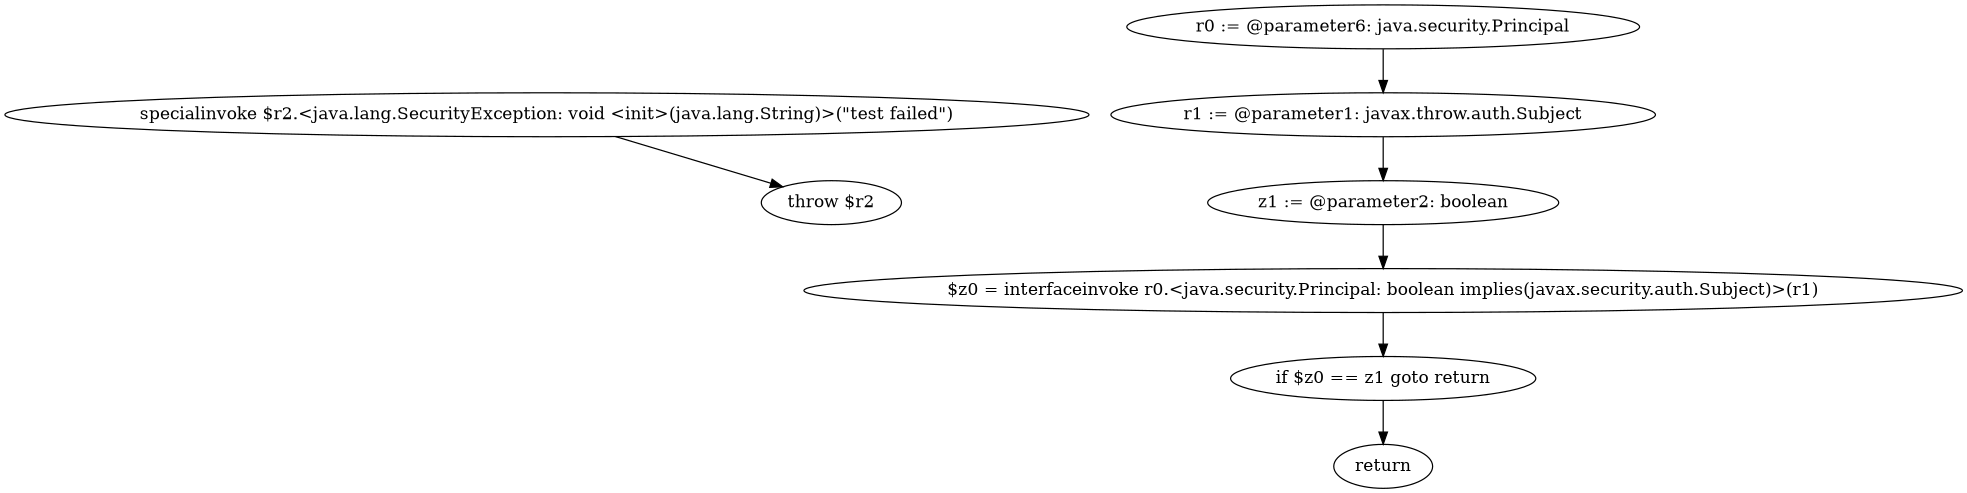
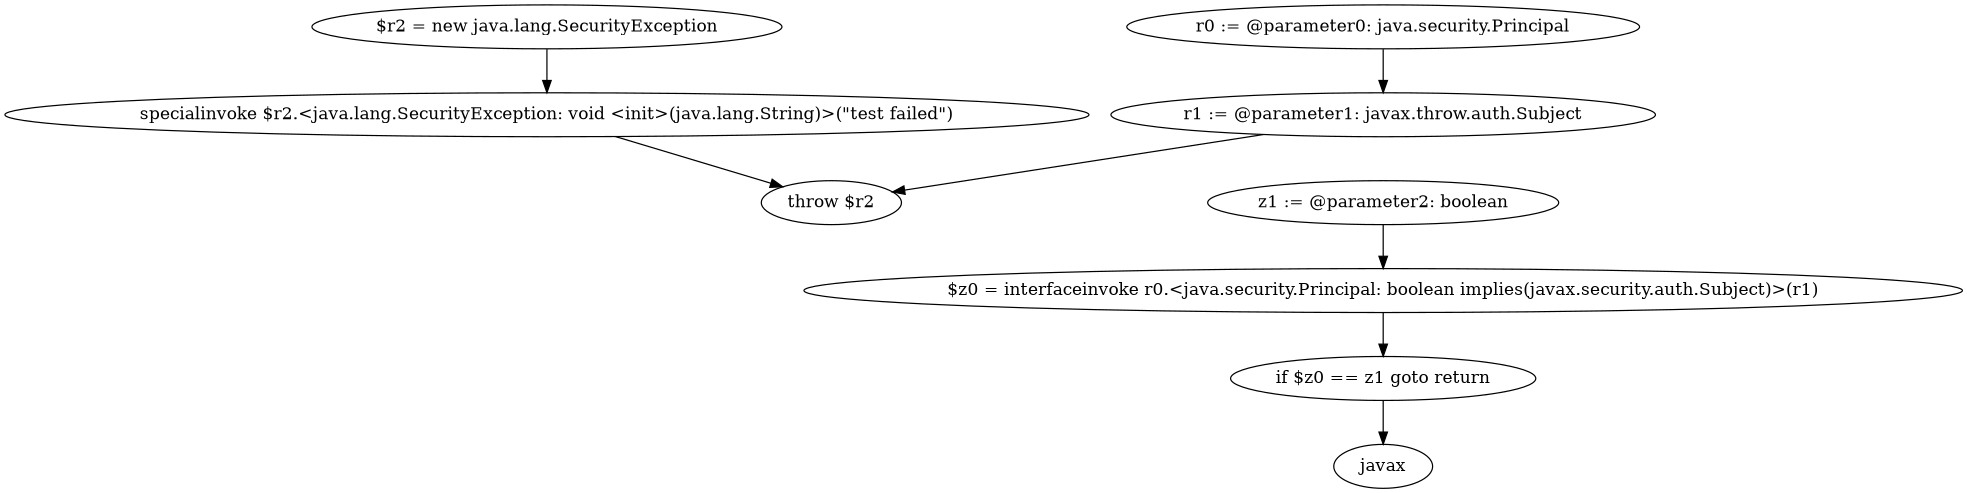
none -> (547, 27)
(1383, 27) -> (1383, 27)
(1383, 153) -> (1084, 162)
(1383, 466) -> (1383, 466)
